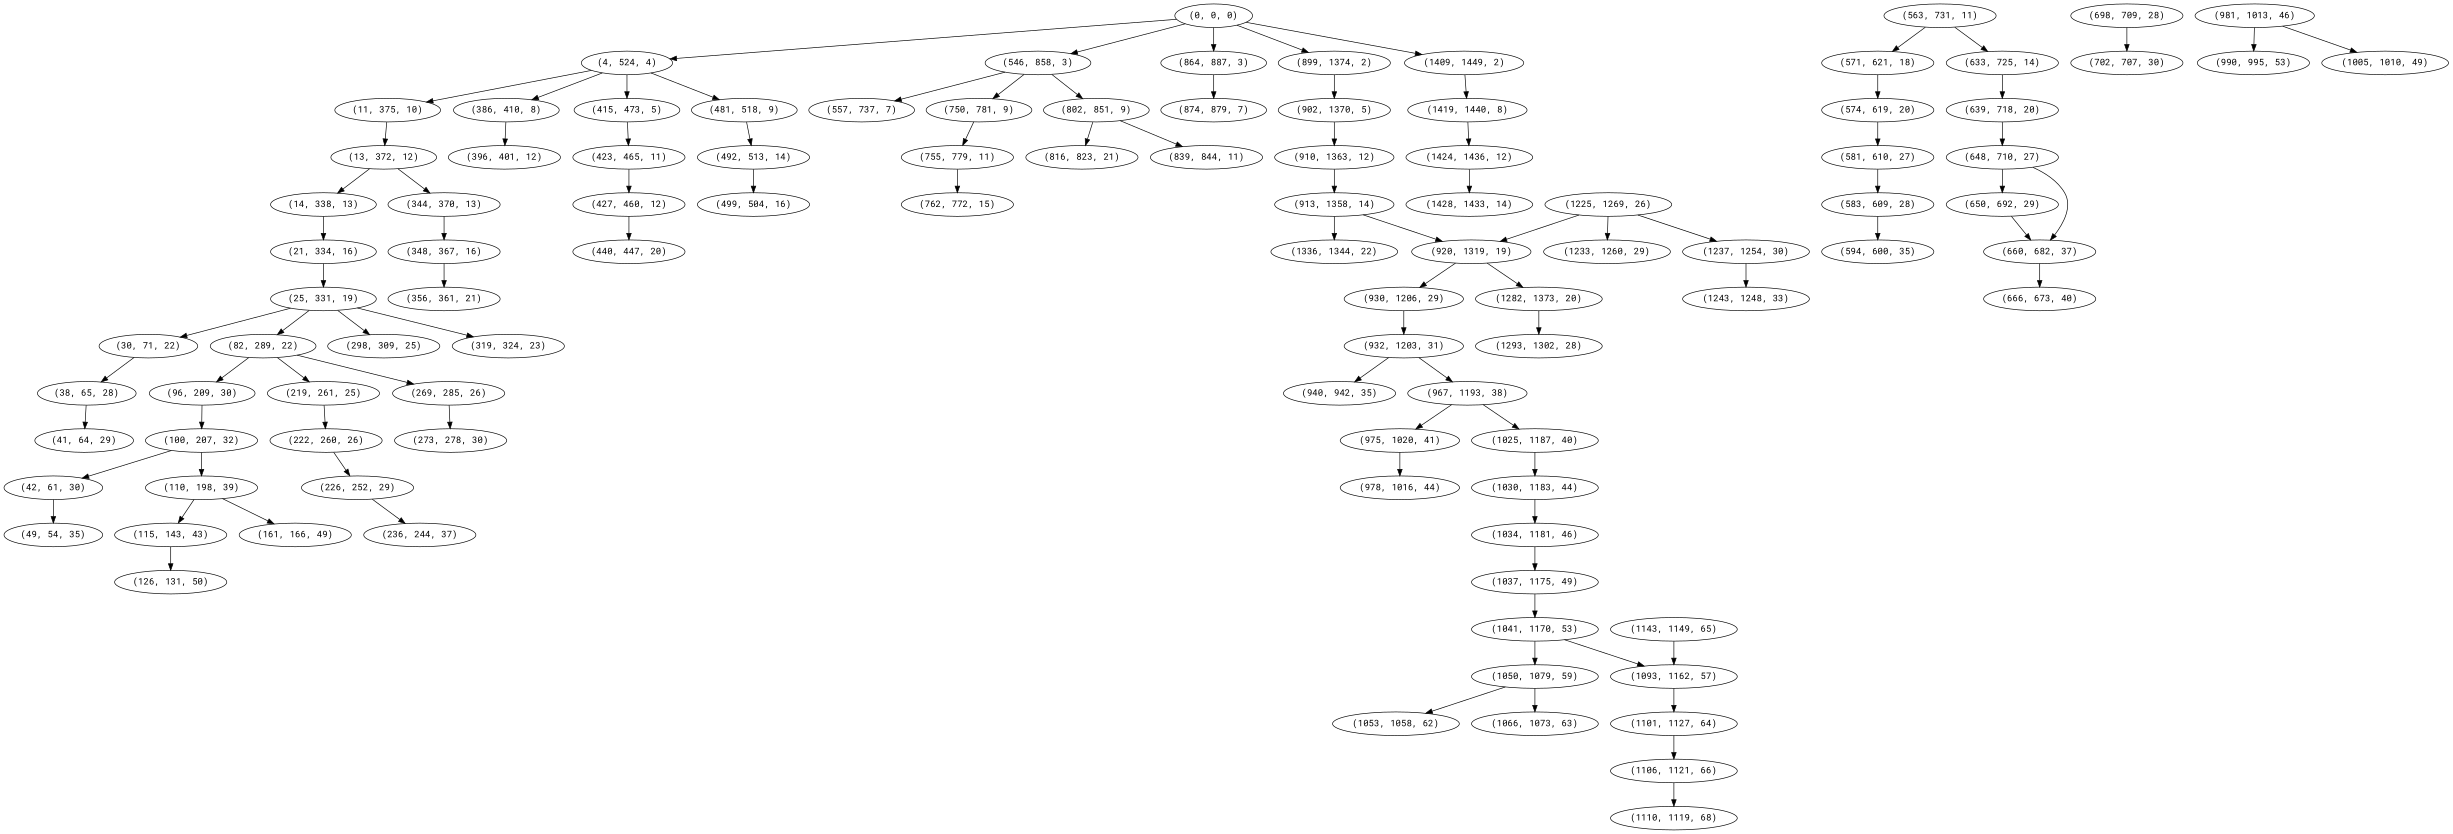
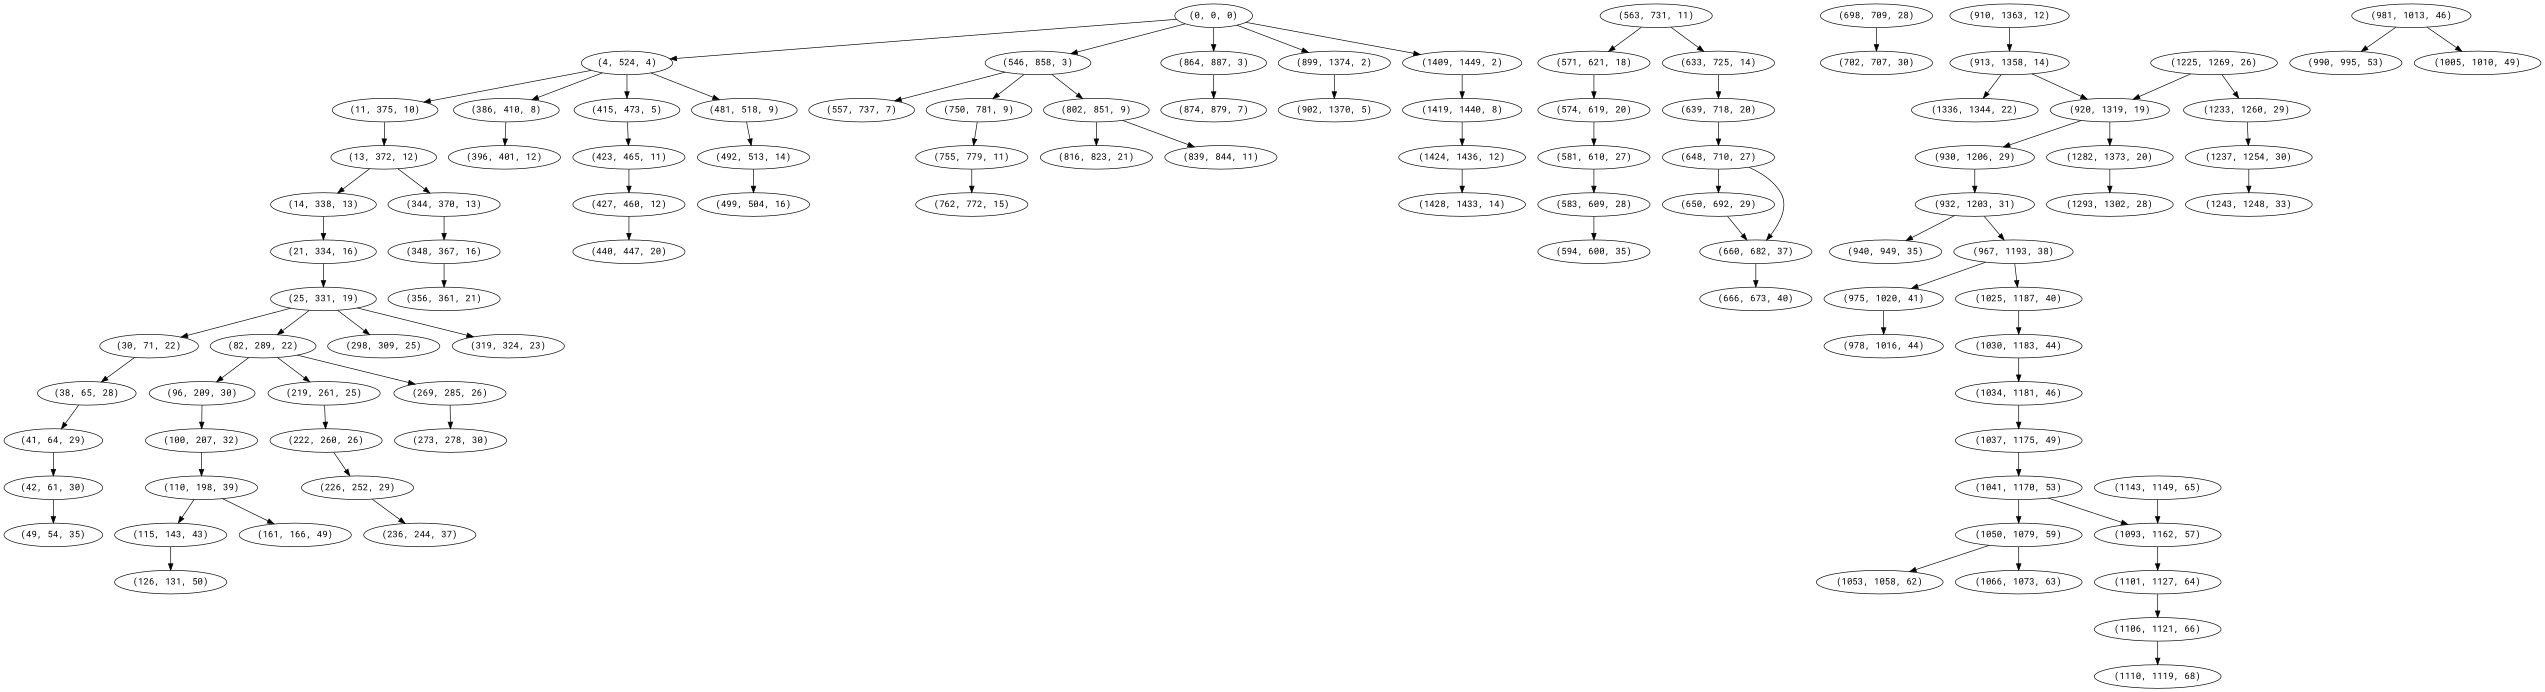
(1334, 131) -> none
(1674, 227) -> (2248, 131)
(1340, 393) -> (1886, 252)
(130, 463) -> (53, 461)
